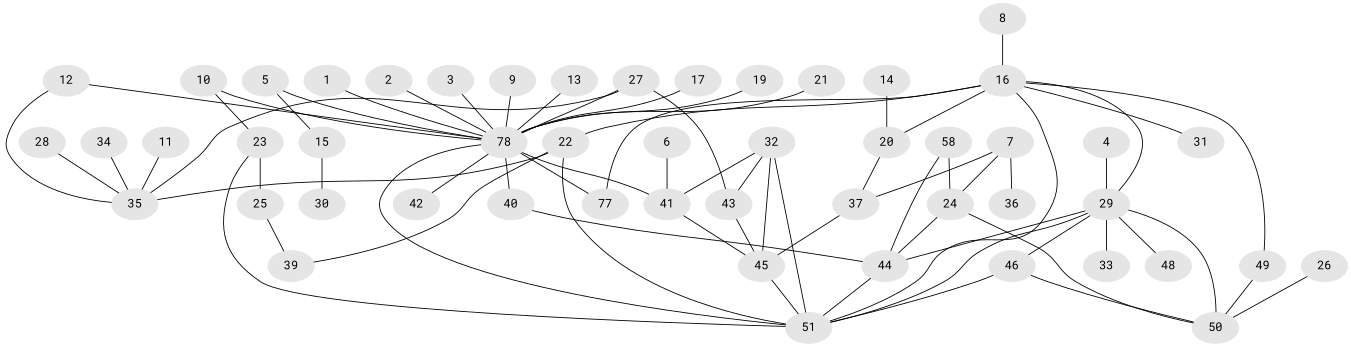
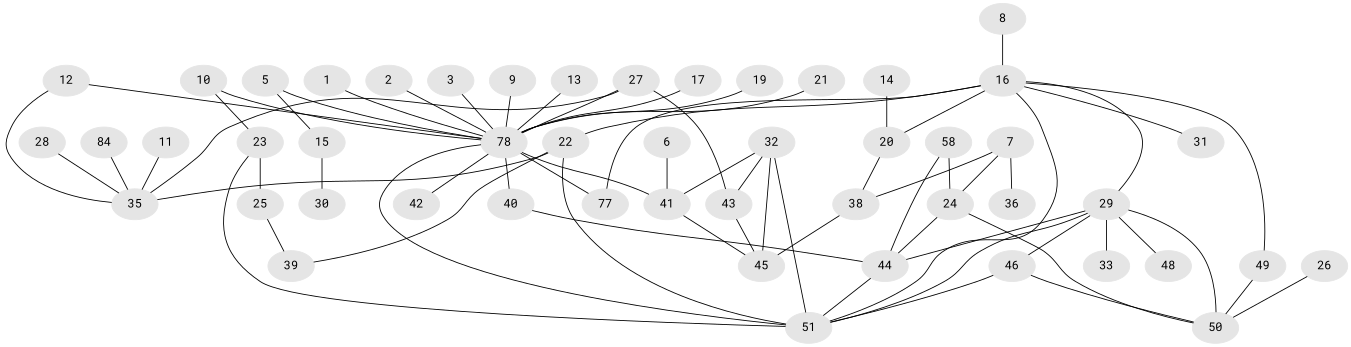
(104, 142) -> (104, 142)
(1106, 142) -> none
(856, 204) -> (856, 204)
(785, 297) -> none
